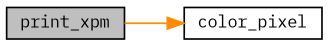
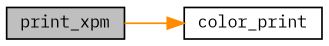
(253, 23) -> (253, 23)
